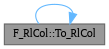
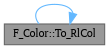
(55, 34) -> (55, 34)
